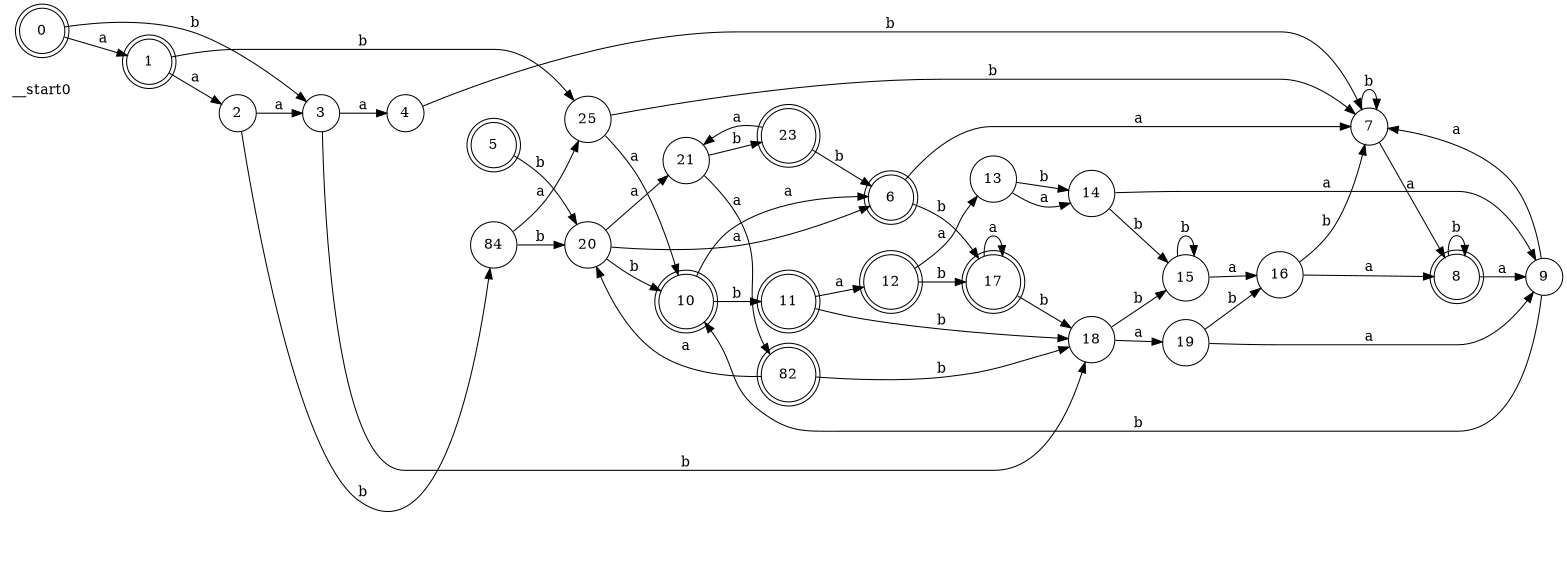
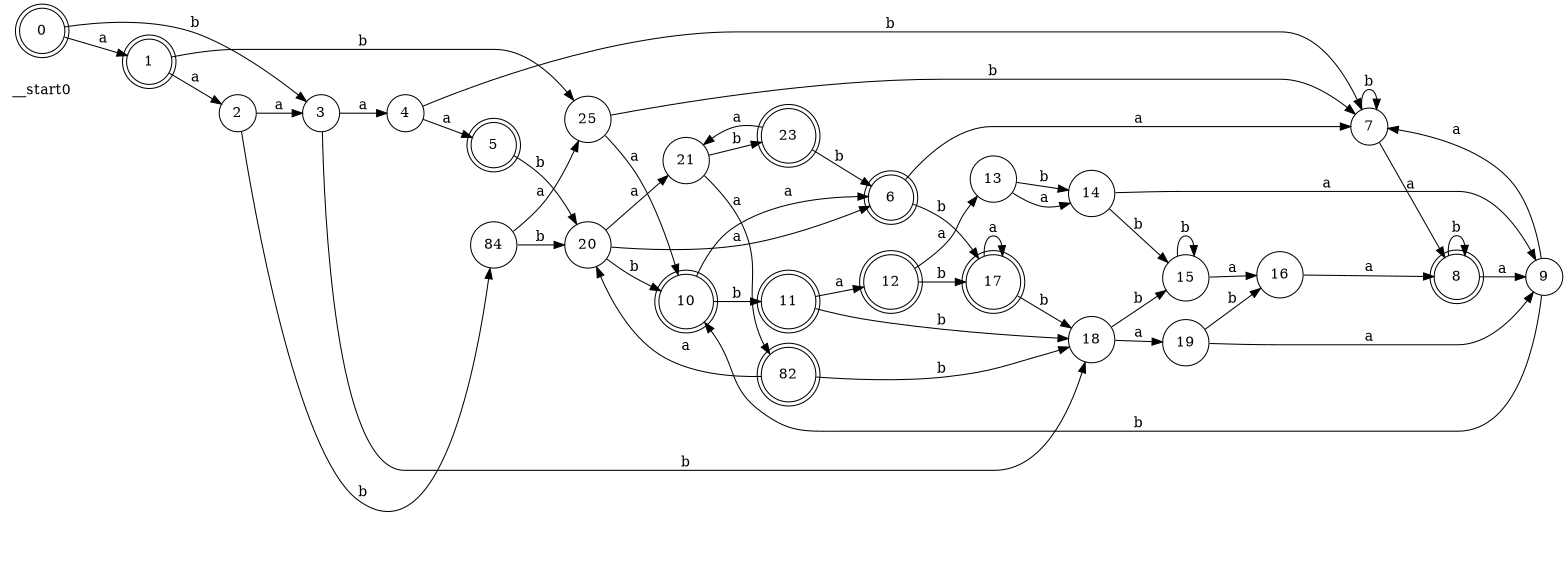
none -> (443, 127)
(1341, 214) -> none
